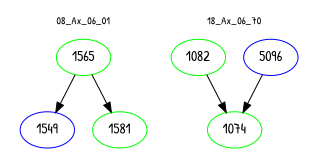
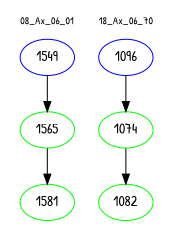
(271, 57) -> (126, 57)
(68, 89) -> (47, 89)
(214, 89) -> (126, 161)
